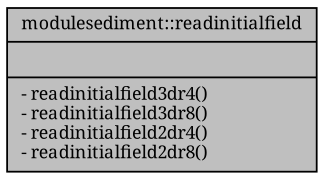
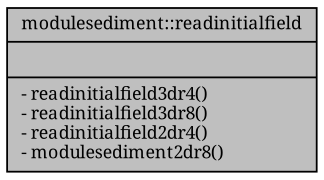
(116, 153) -> (124, 153)
